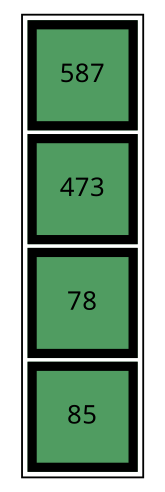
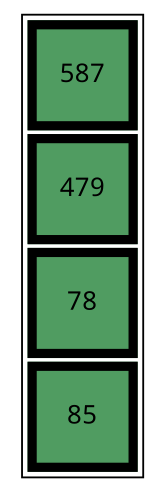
(83, 188) -> (83, 188)
